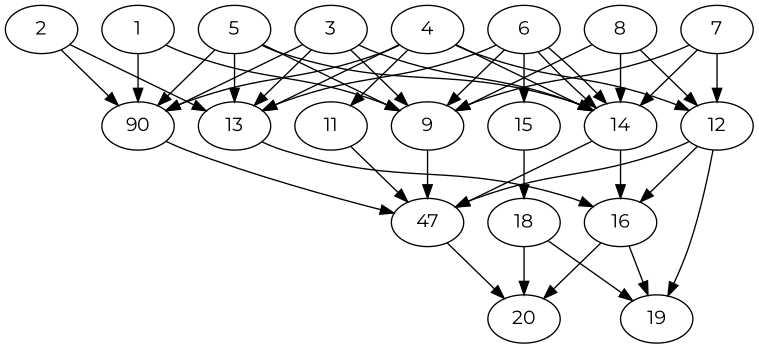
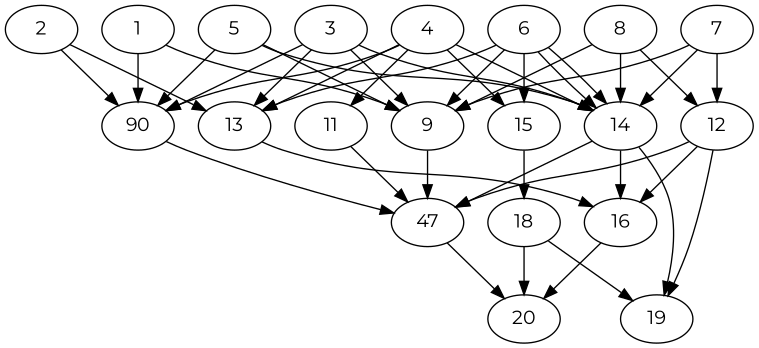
(235, 71) -> none
(599, 83) -> (465, 67)
(636, 264) -> (672, 211)
